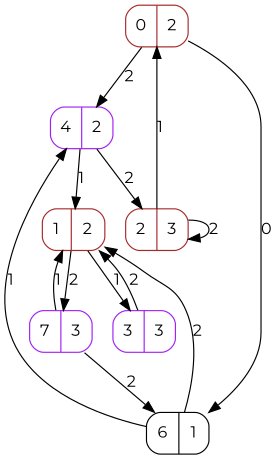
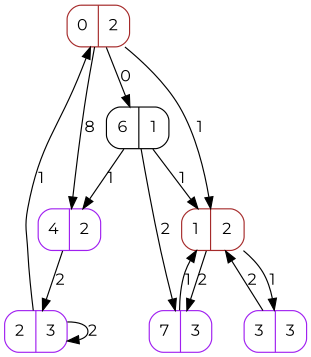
(130, 77) -> (90, 128)
(78, 173) -> (183, 113)
(157, 230) -> (36, 331)
(198, 331) -> (183, 179)
(115, 379) -> (155, 224)
